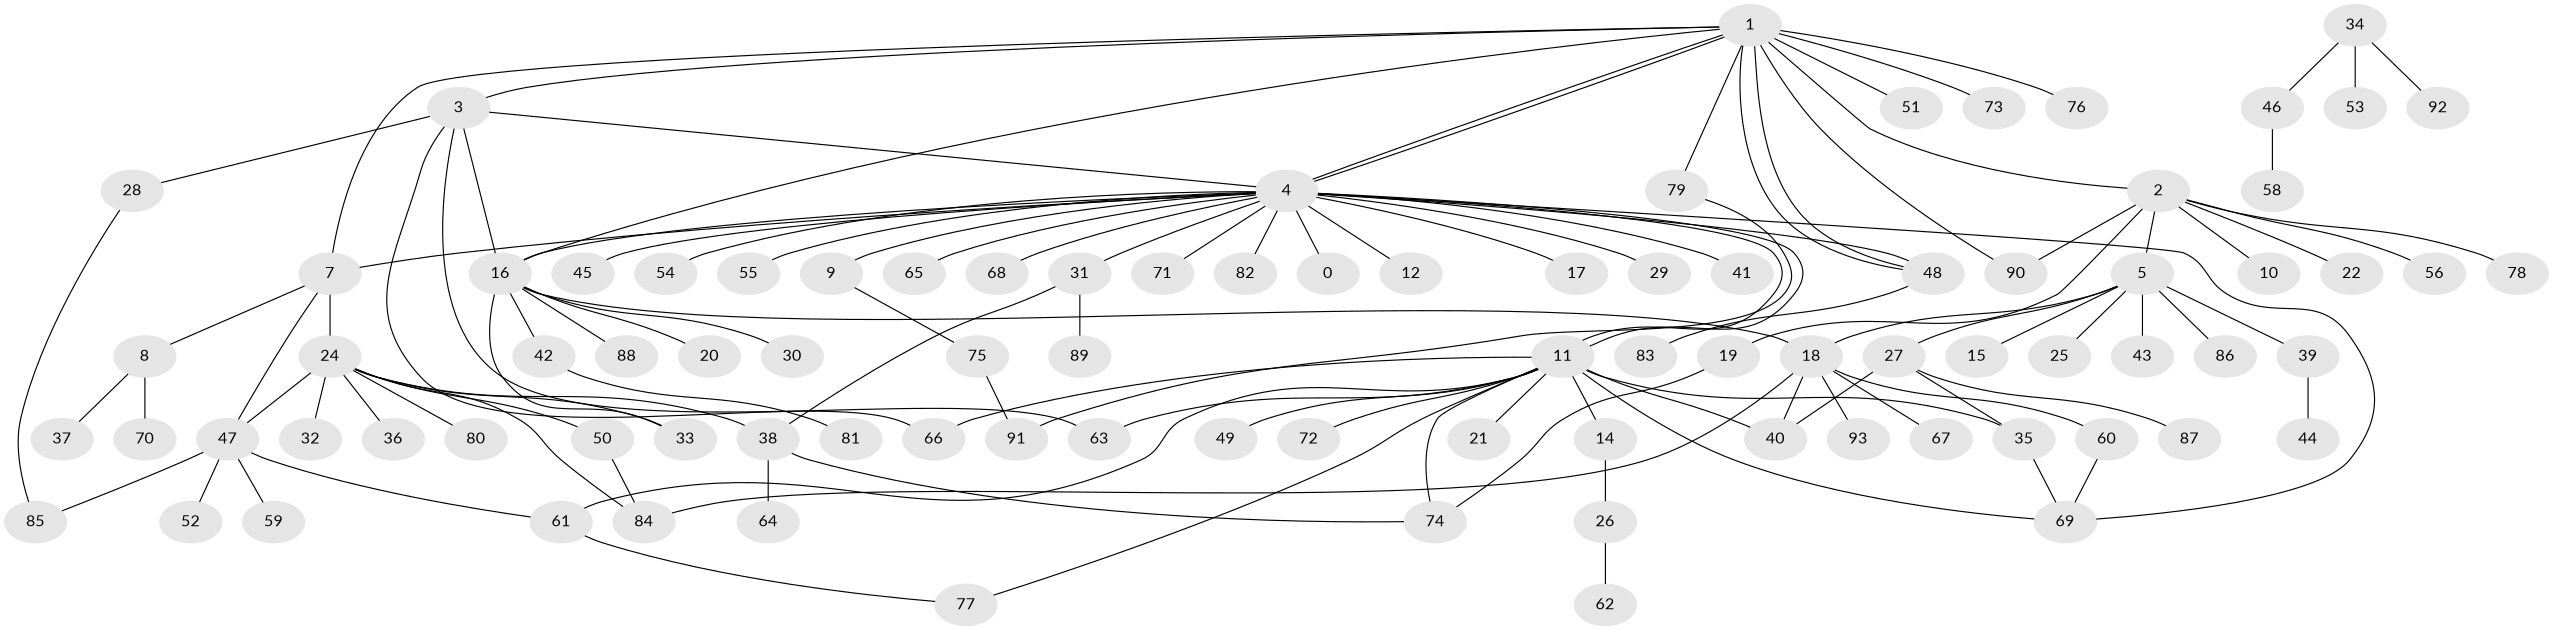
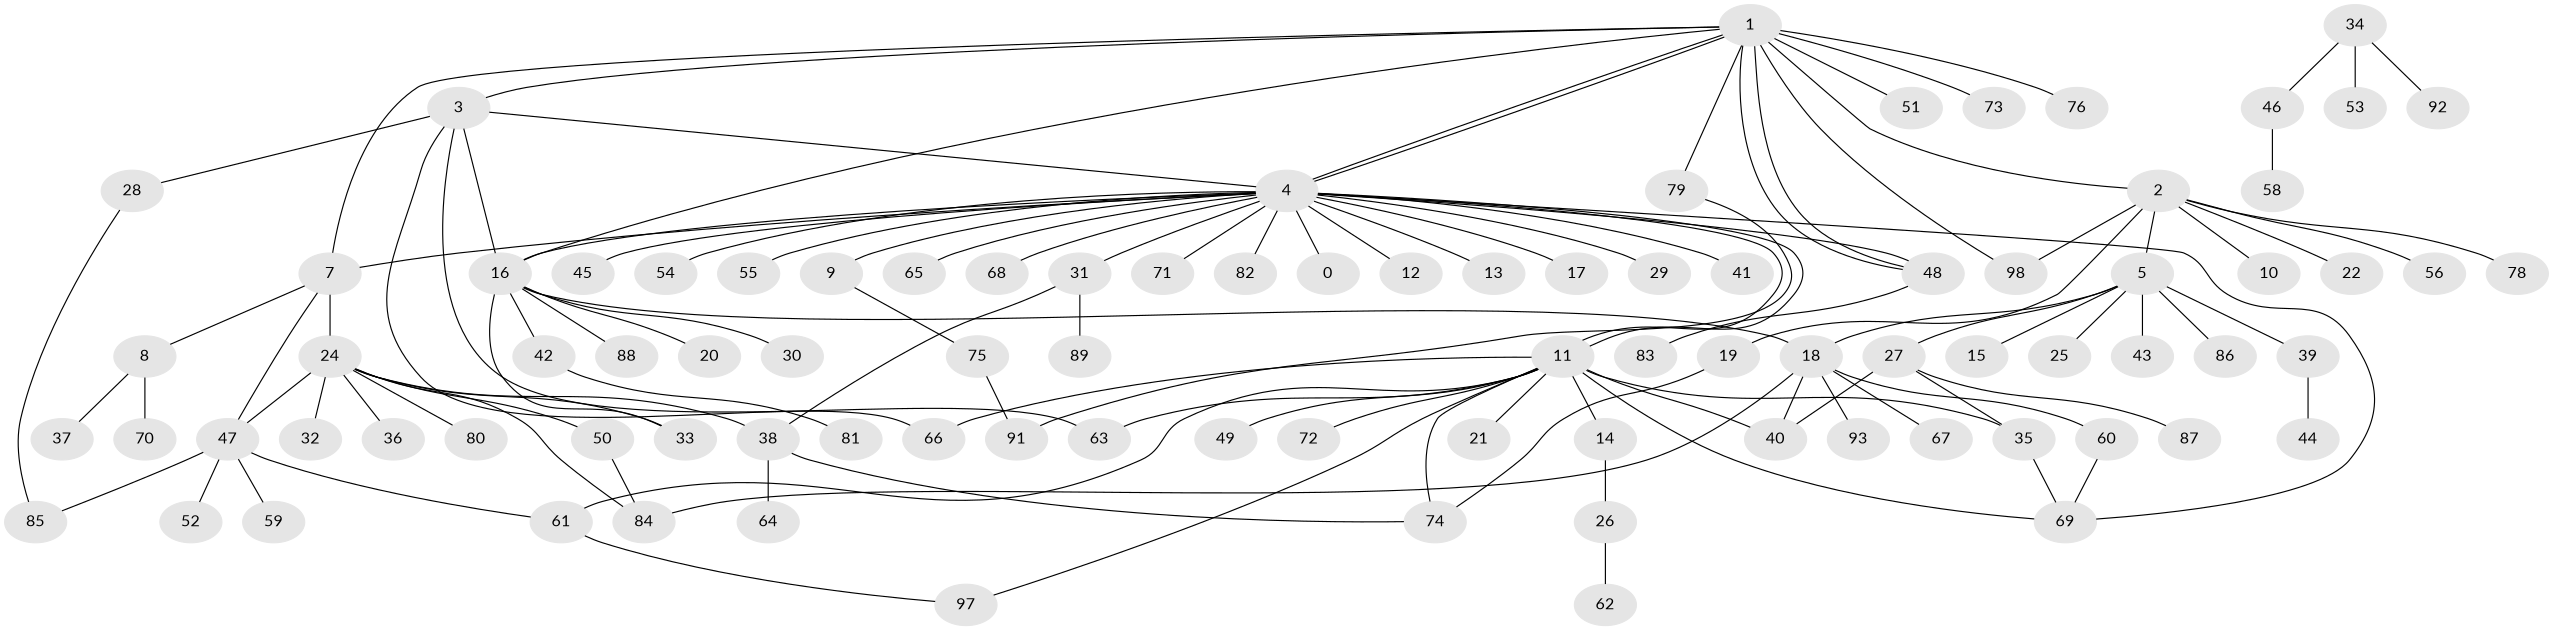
none -> (1494, 274)
(2016, 274) -> (2016, 274)
(966, 605) -> (966, 605)
